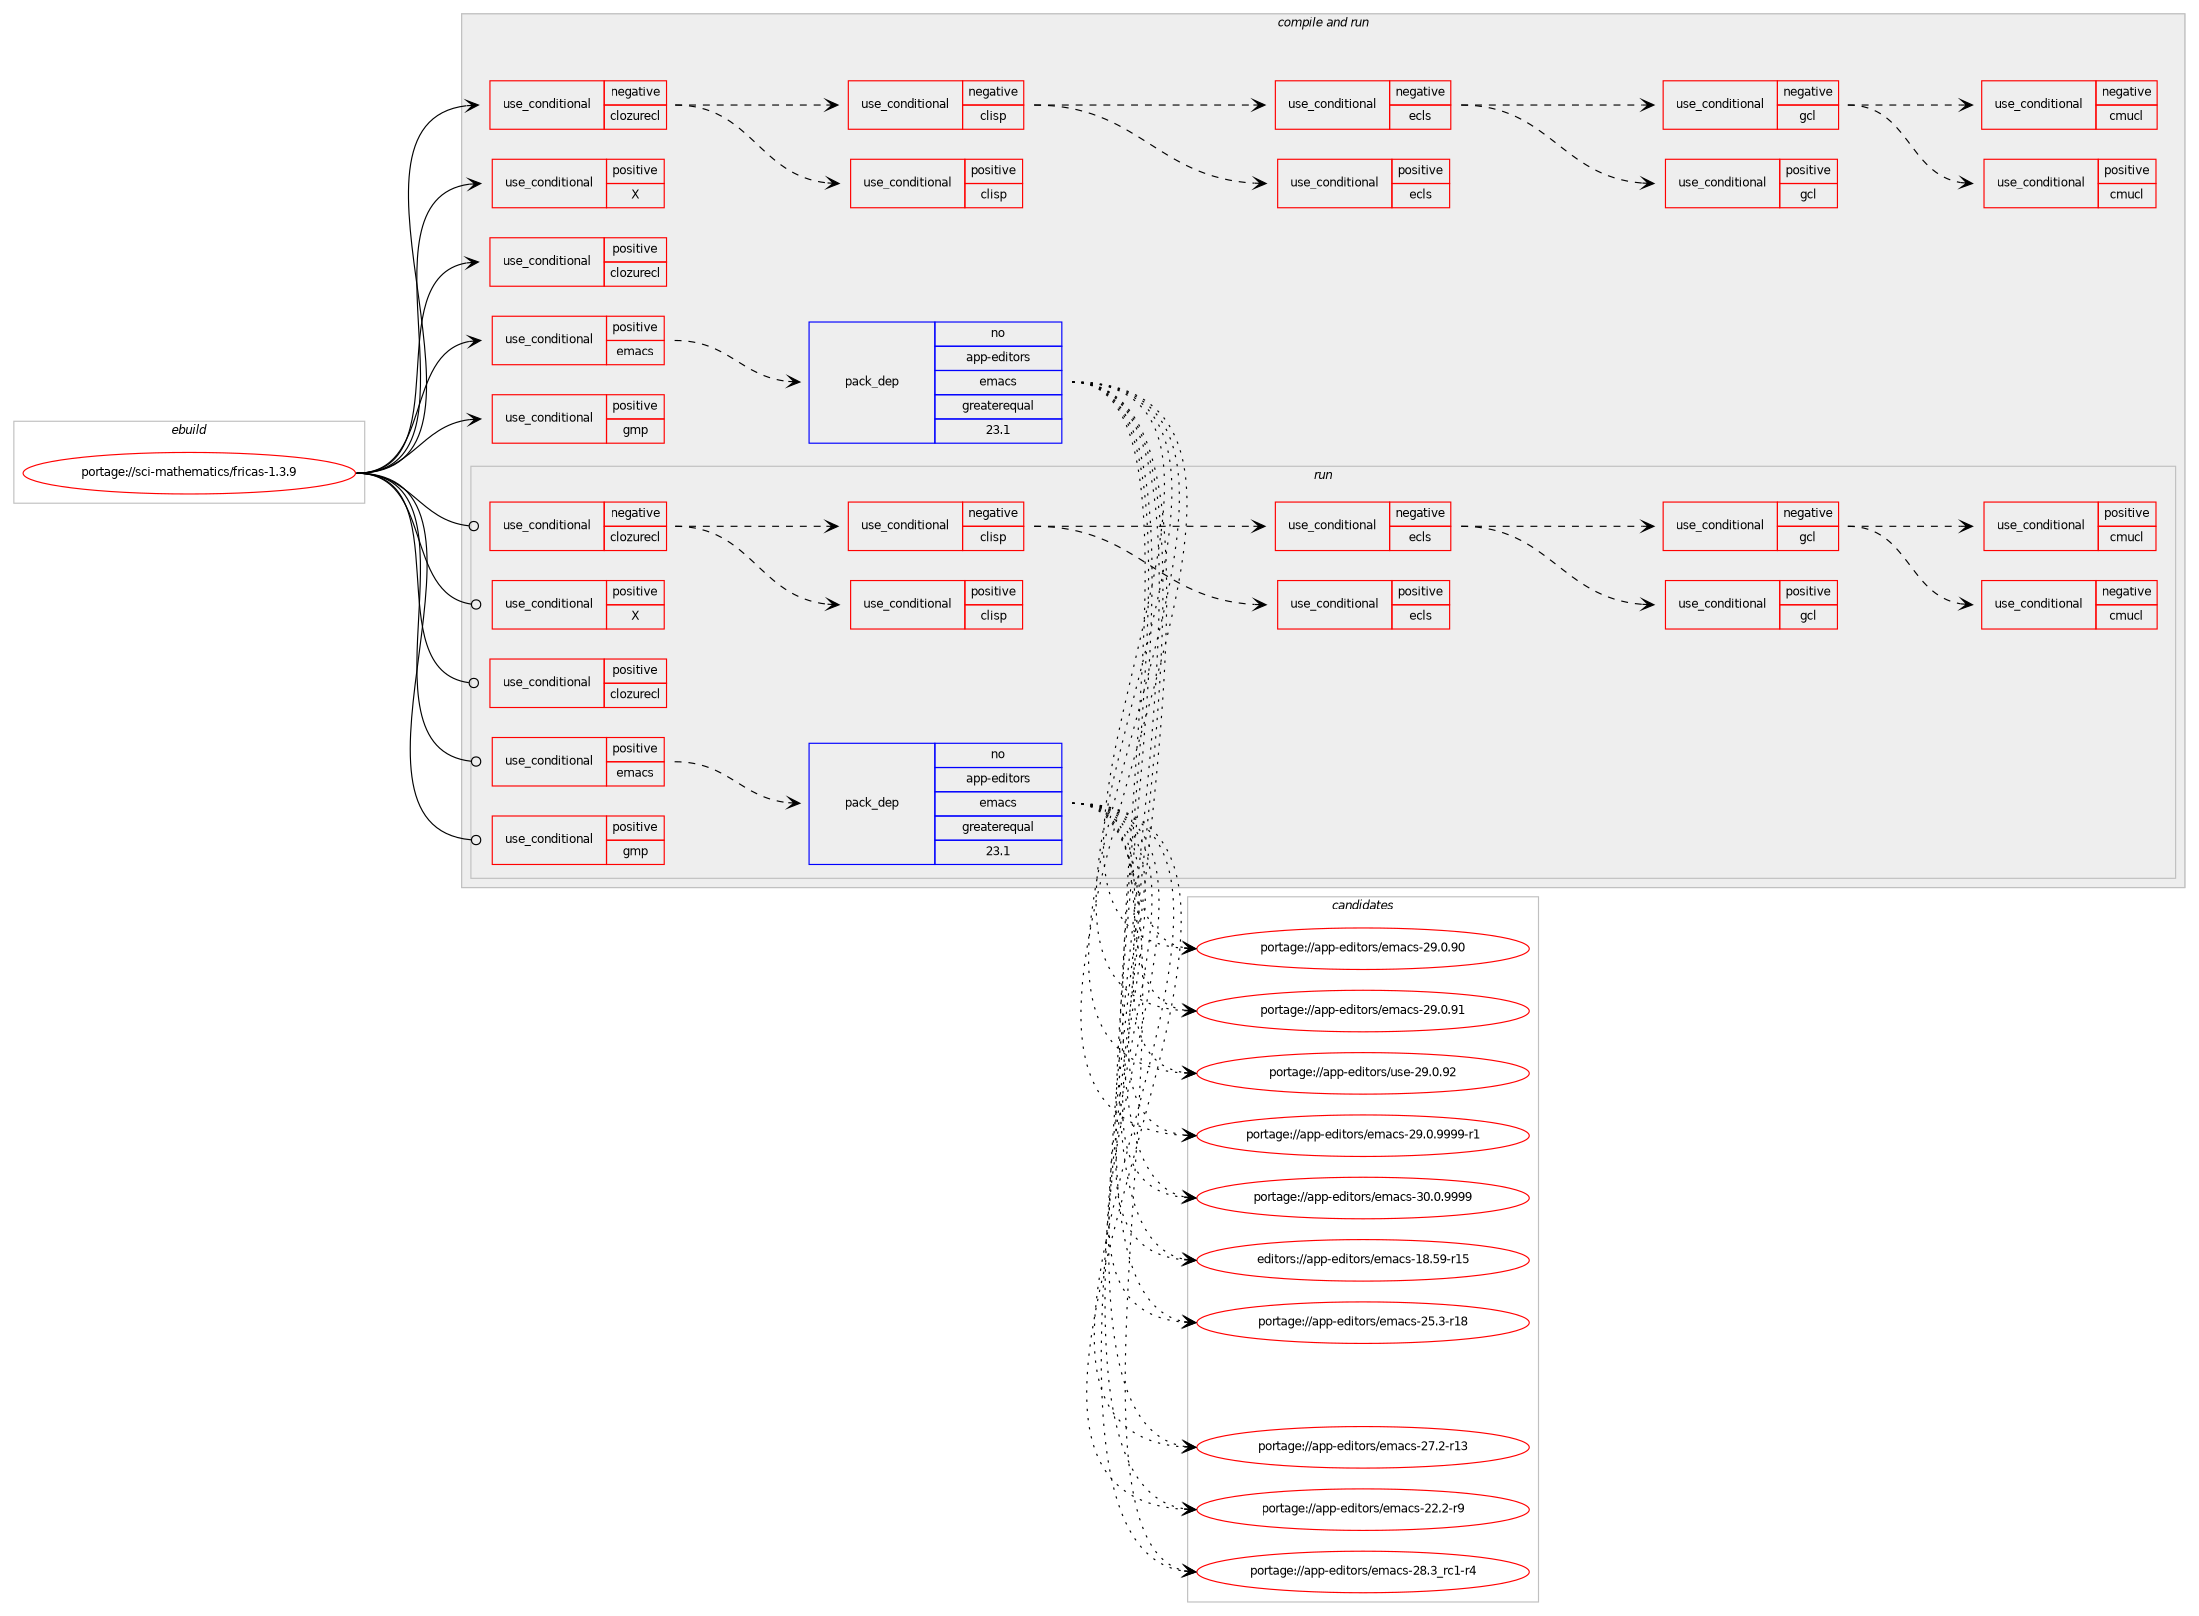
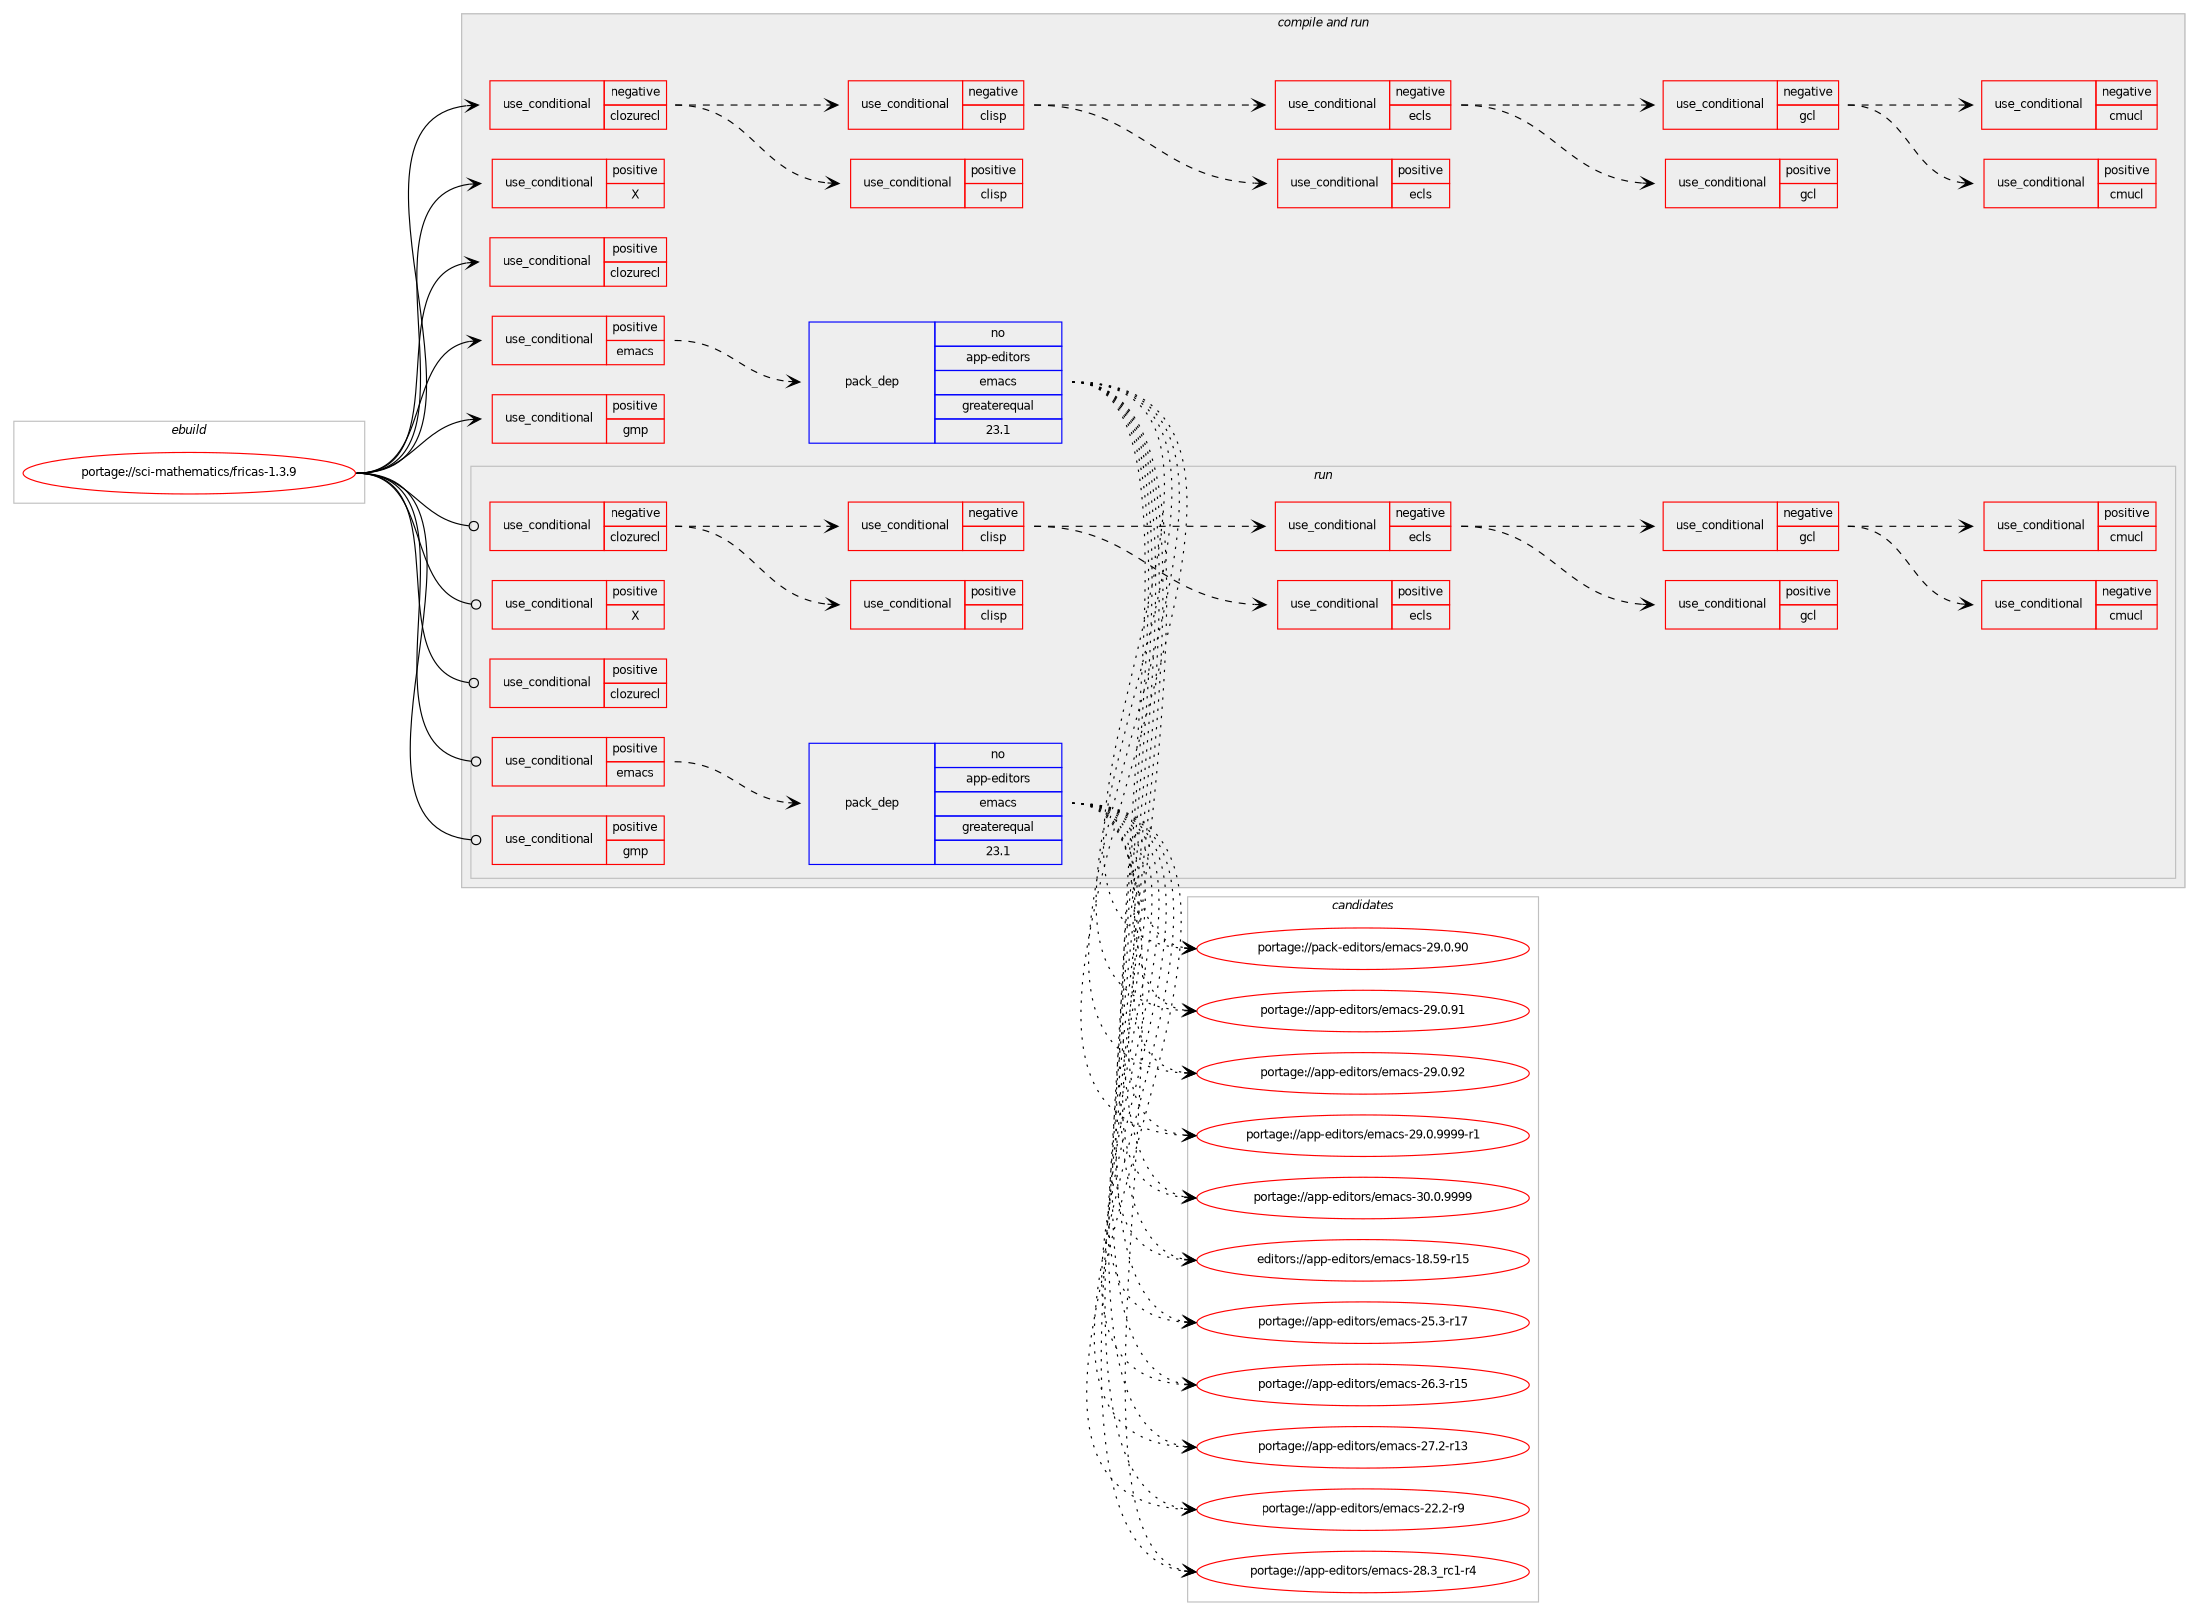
(1363, 949) -> (1363, 949)
(1363, 1073) -> (1363, 1073)
(1363, 1323) -> (1363, 1323)
none -> (1363, 1385)
